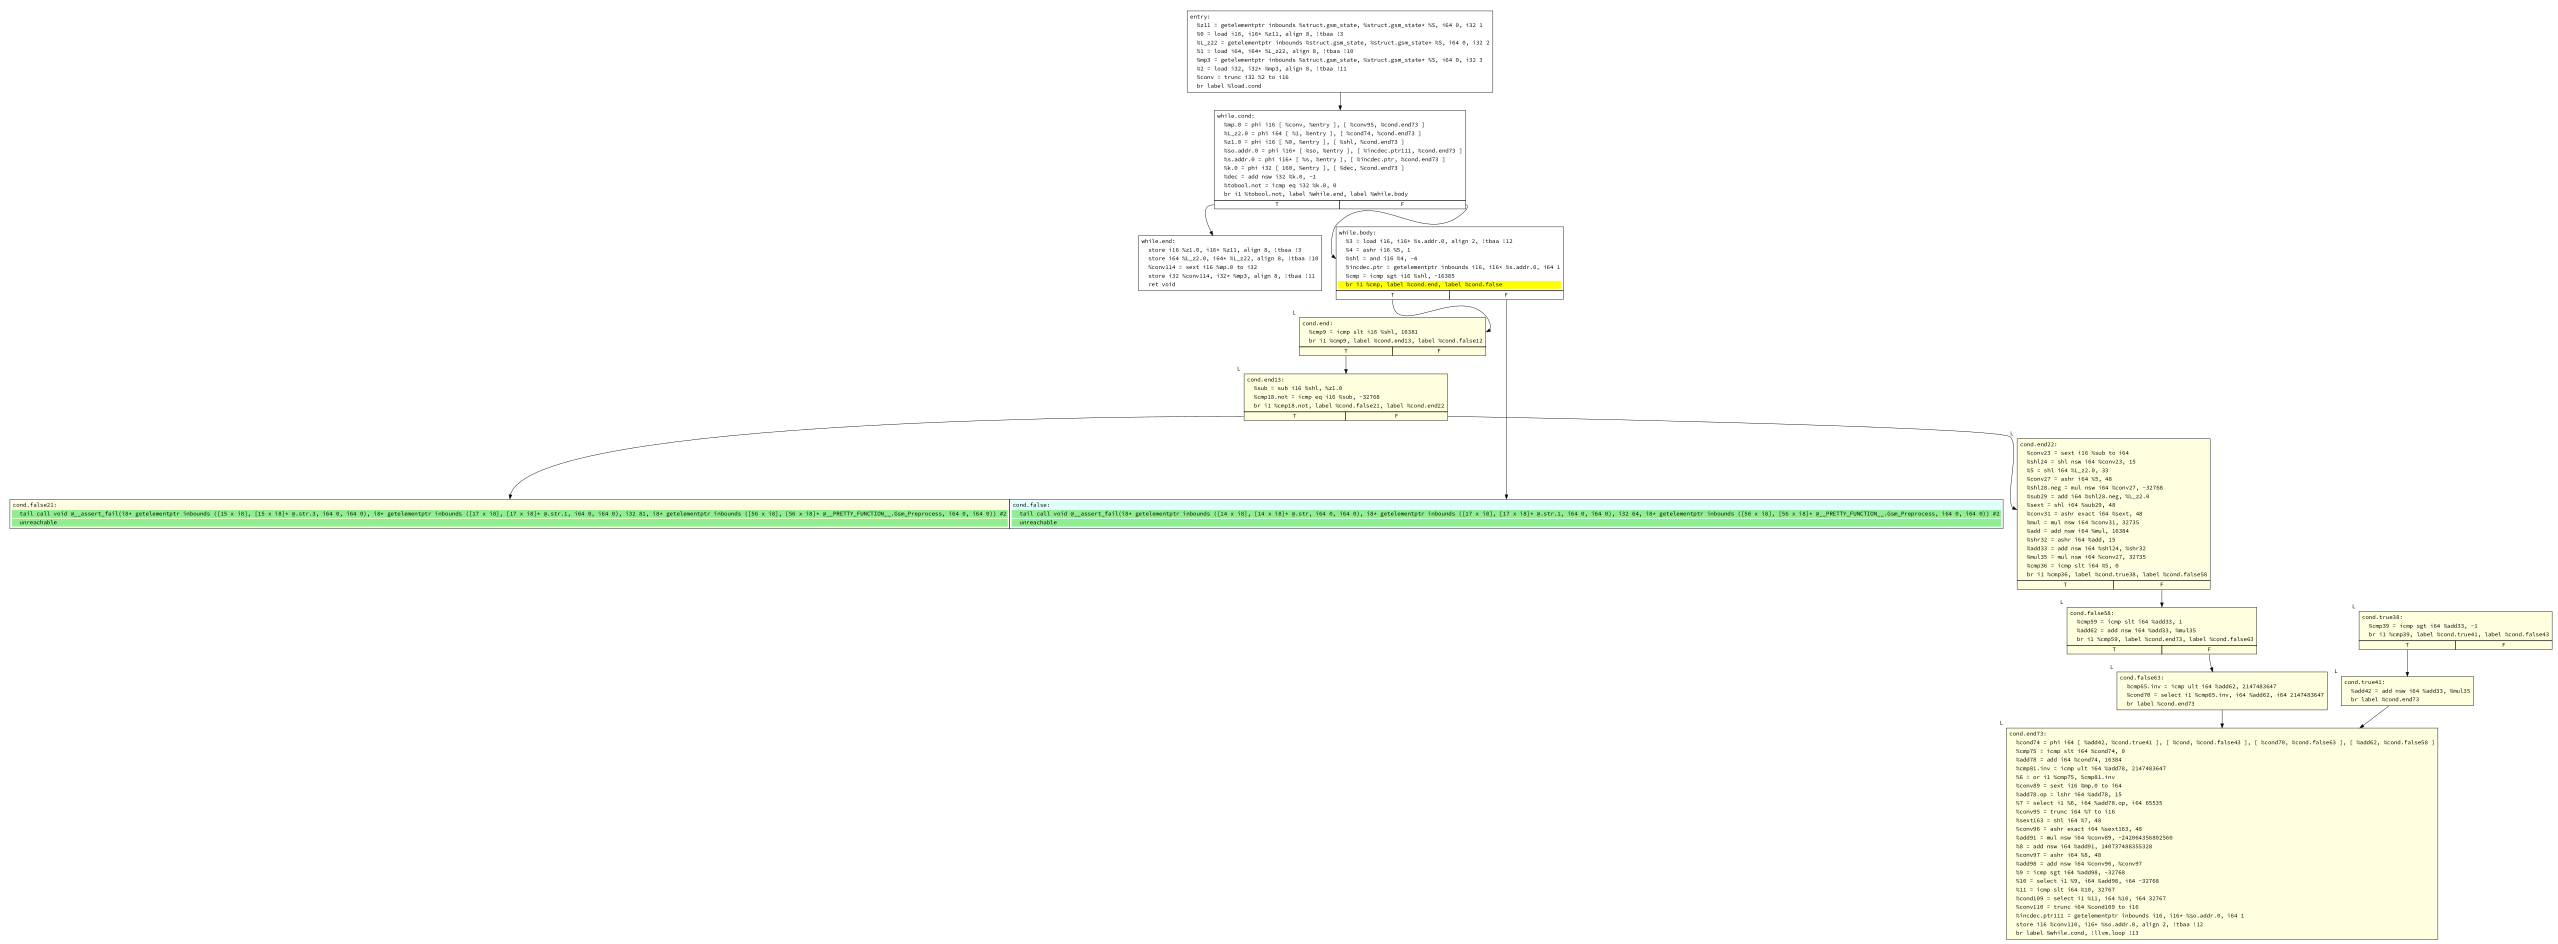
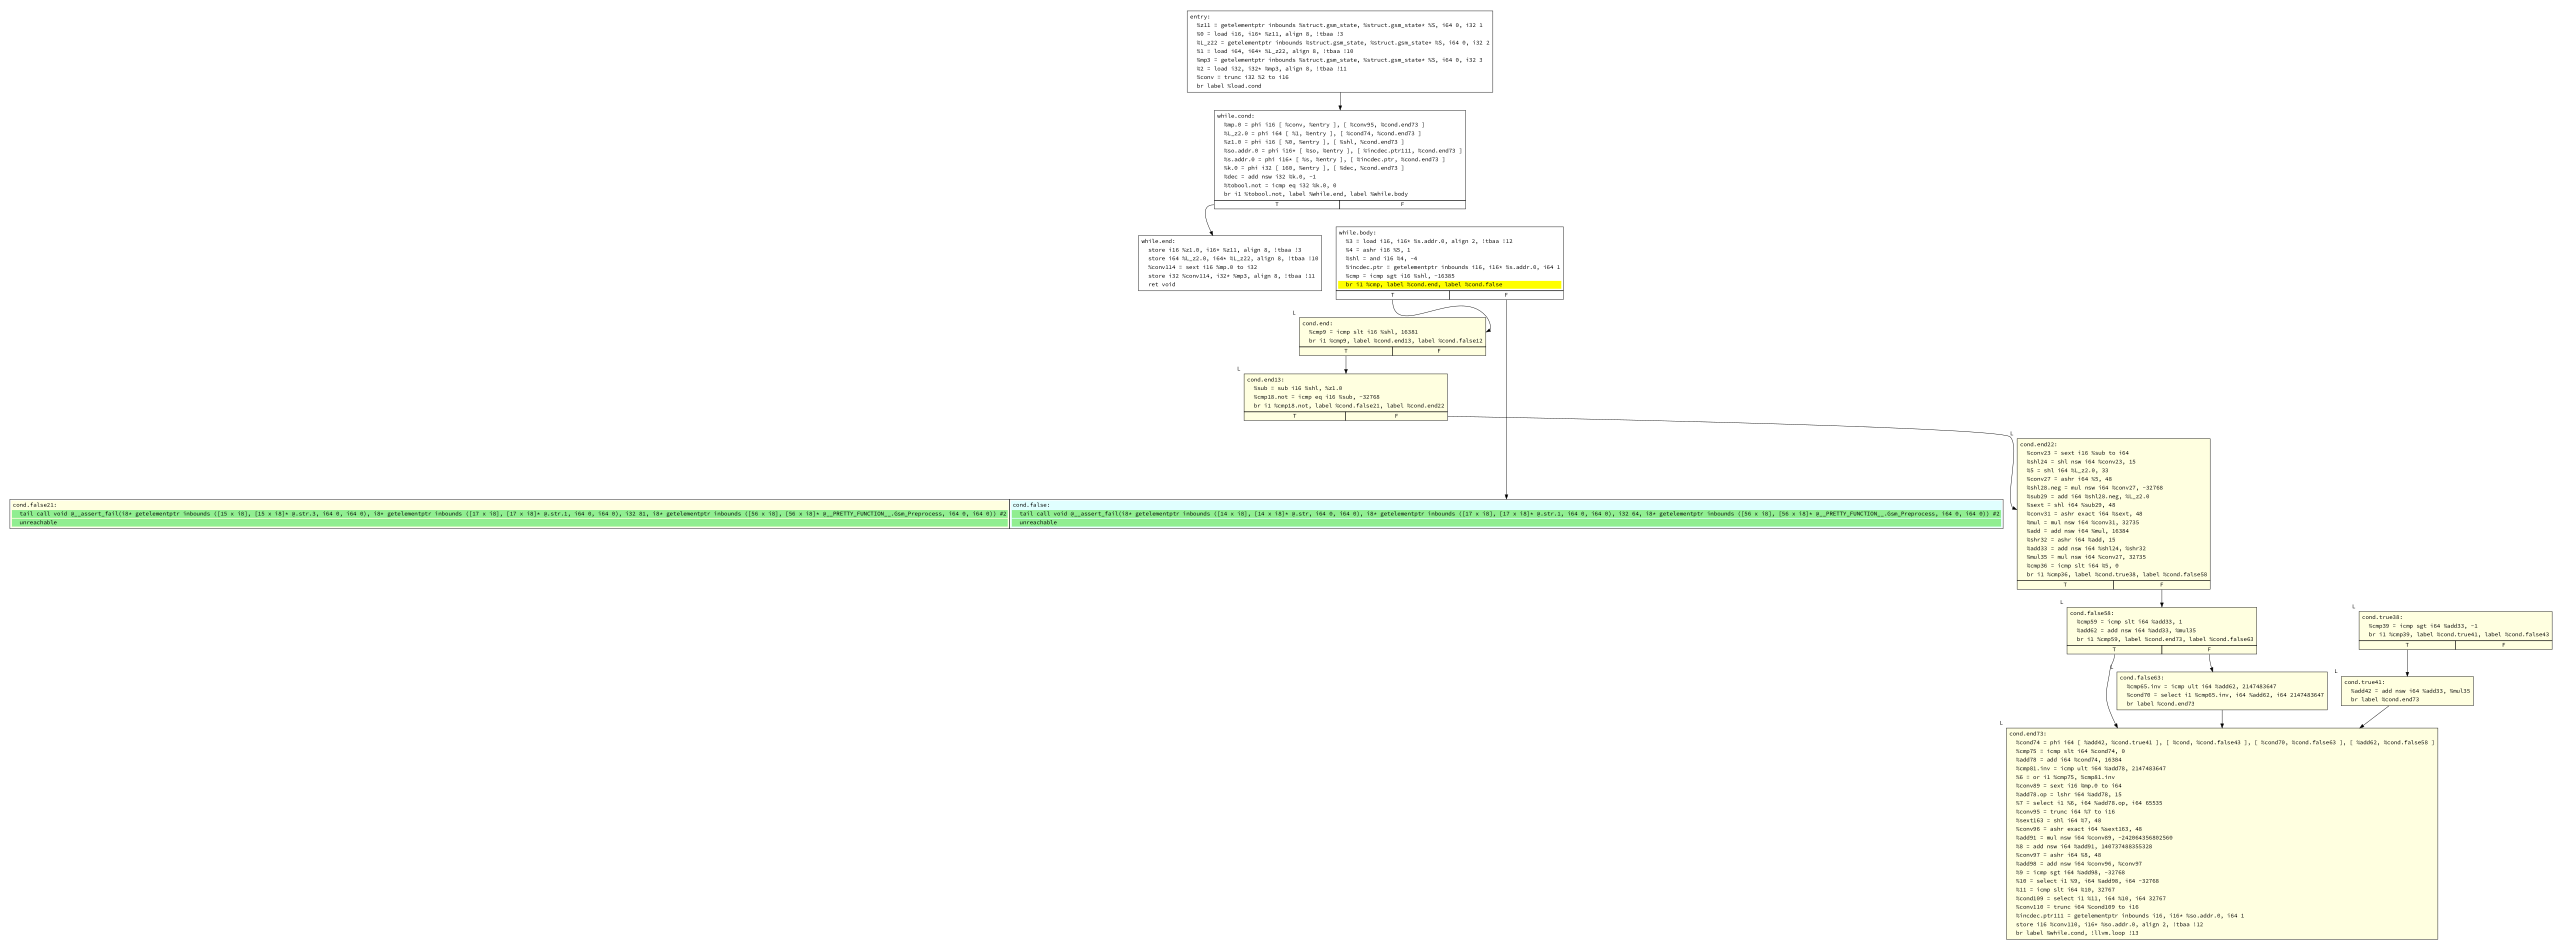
(1389, 214) -> none
(871, 426) -> none
none -> (2107, 690)
